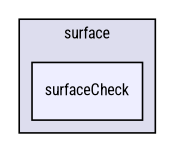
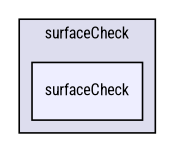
(87, 34) -> (87, 34)
